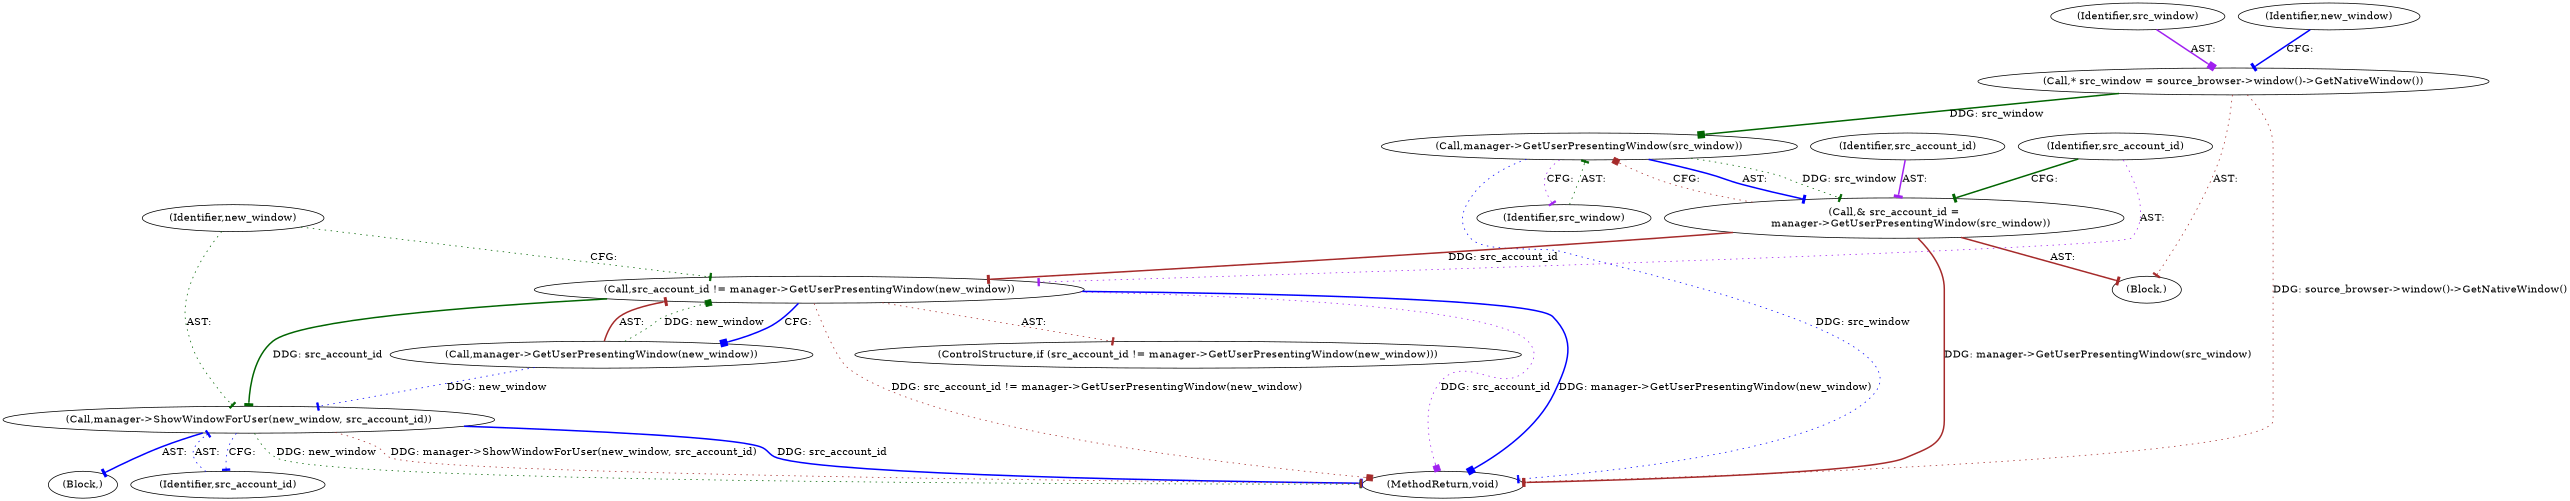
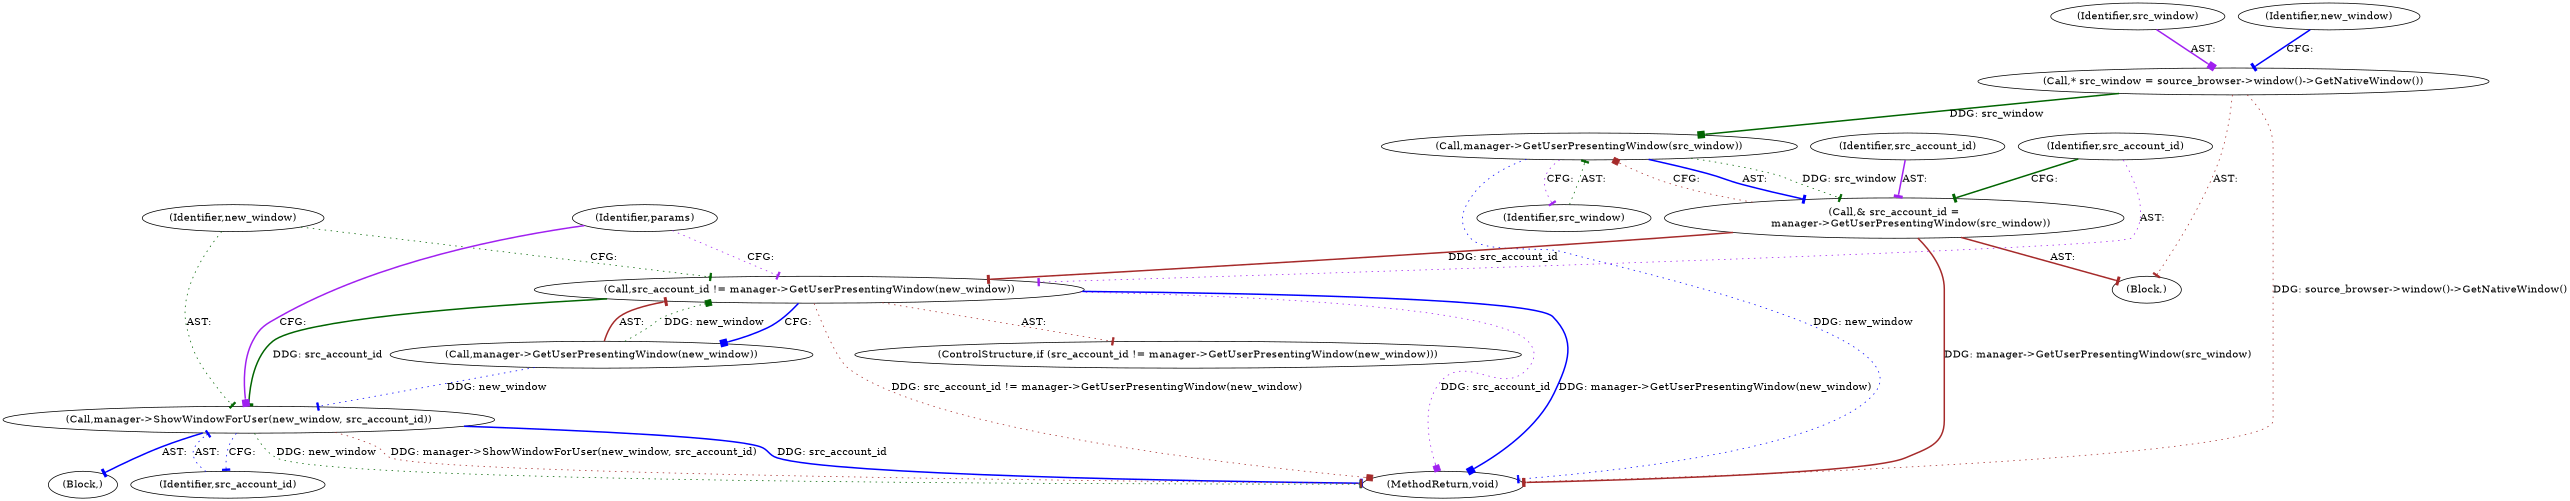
none -> (645, 218)
(1863, 322) -> (1863, 322)
